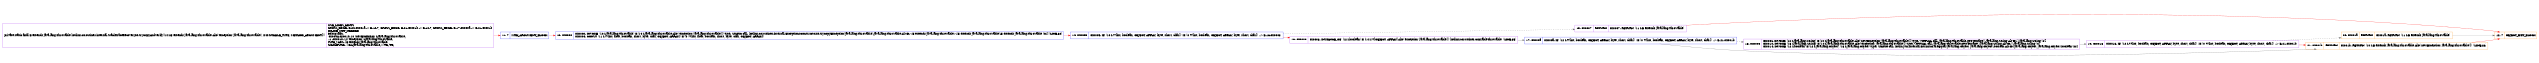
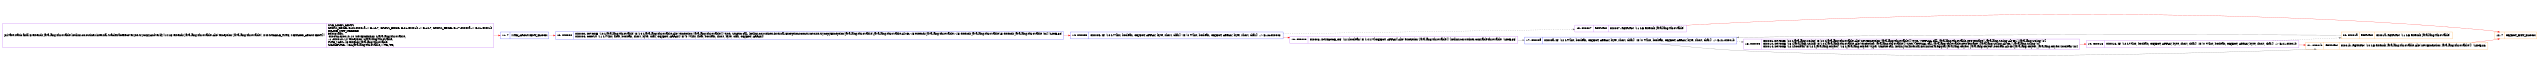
(2473, 35) -> (2040, 35)
(2082, 44) -> (2082, 44)
